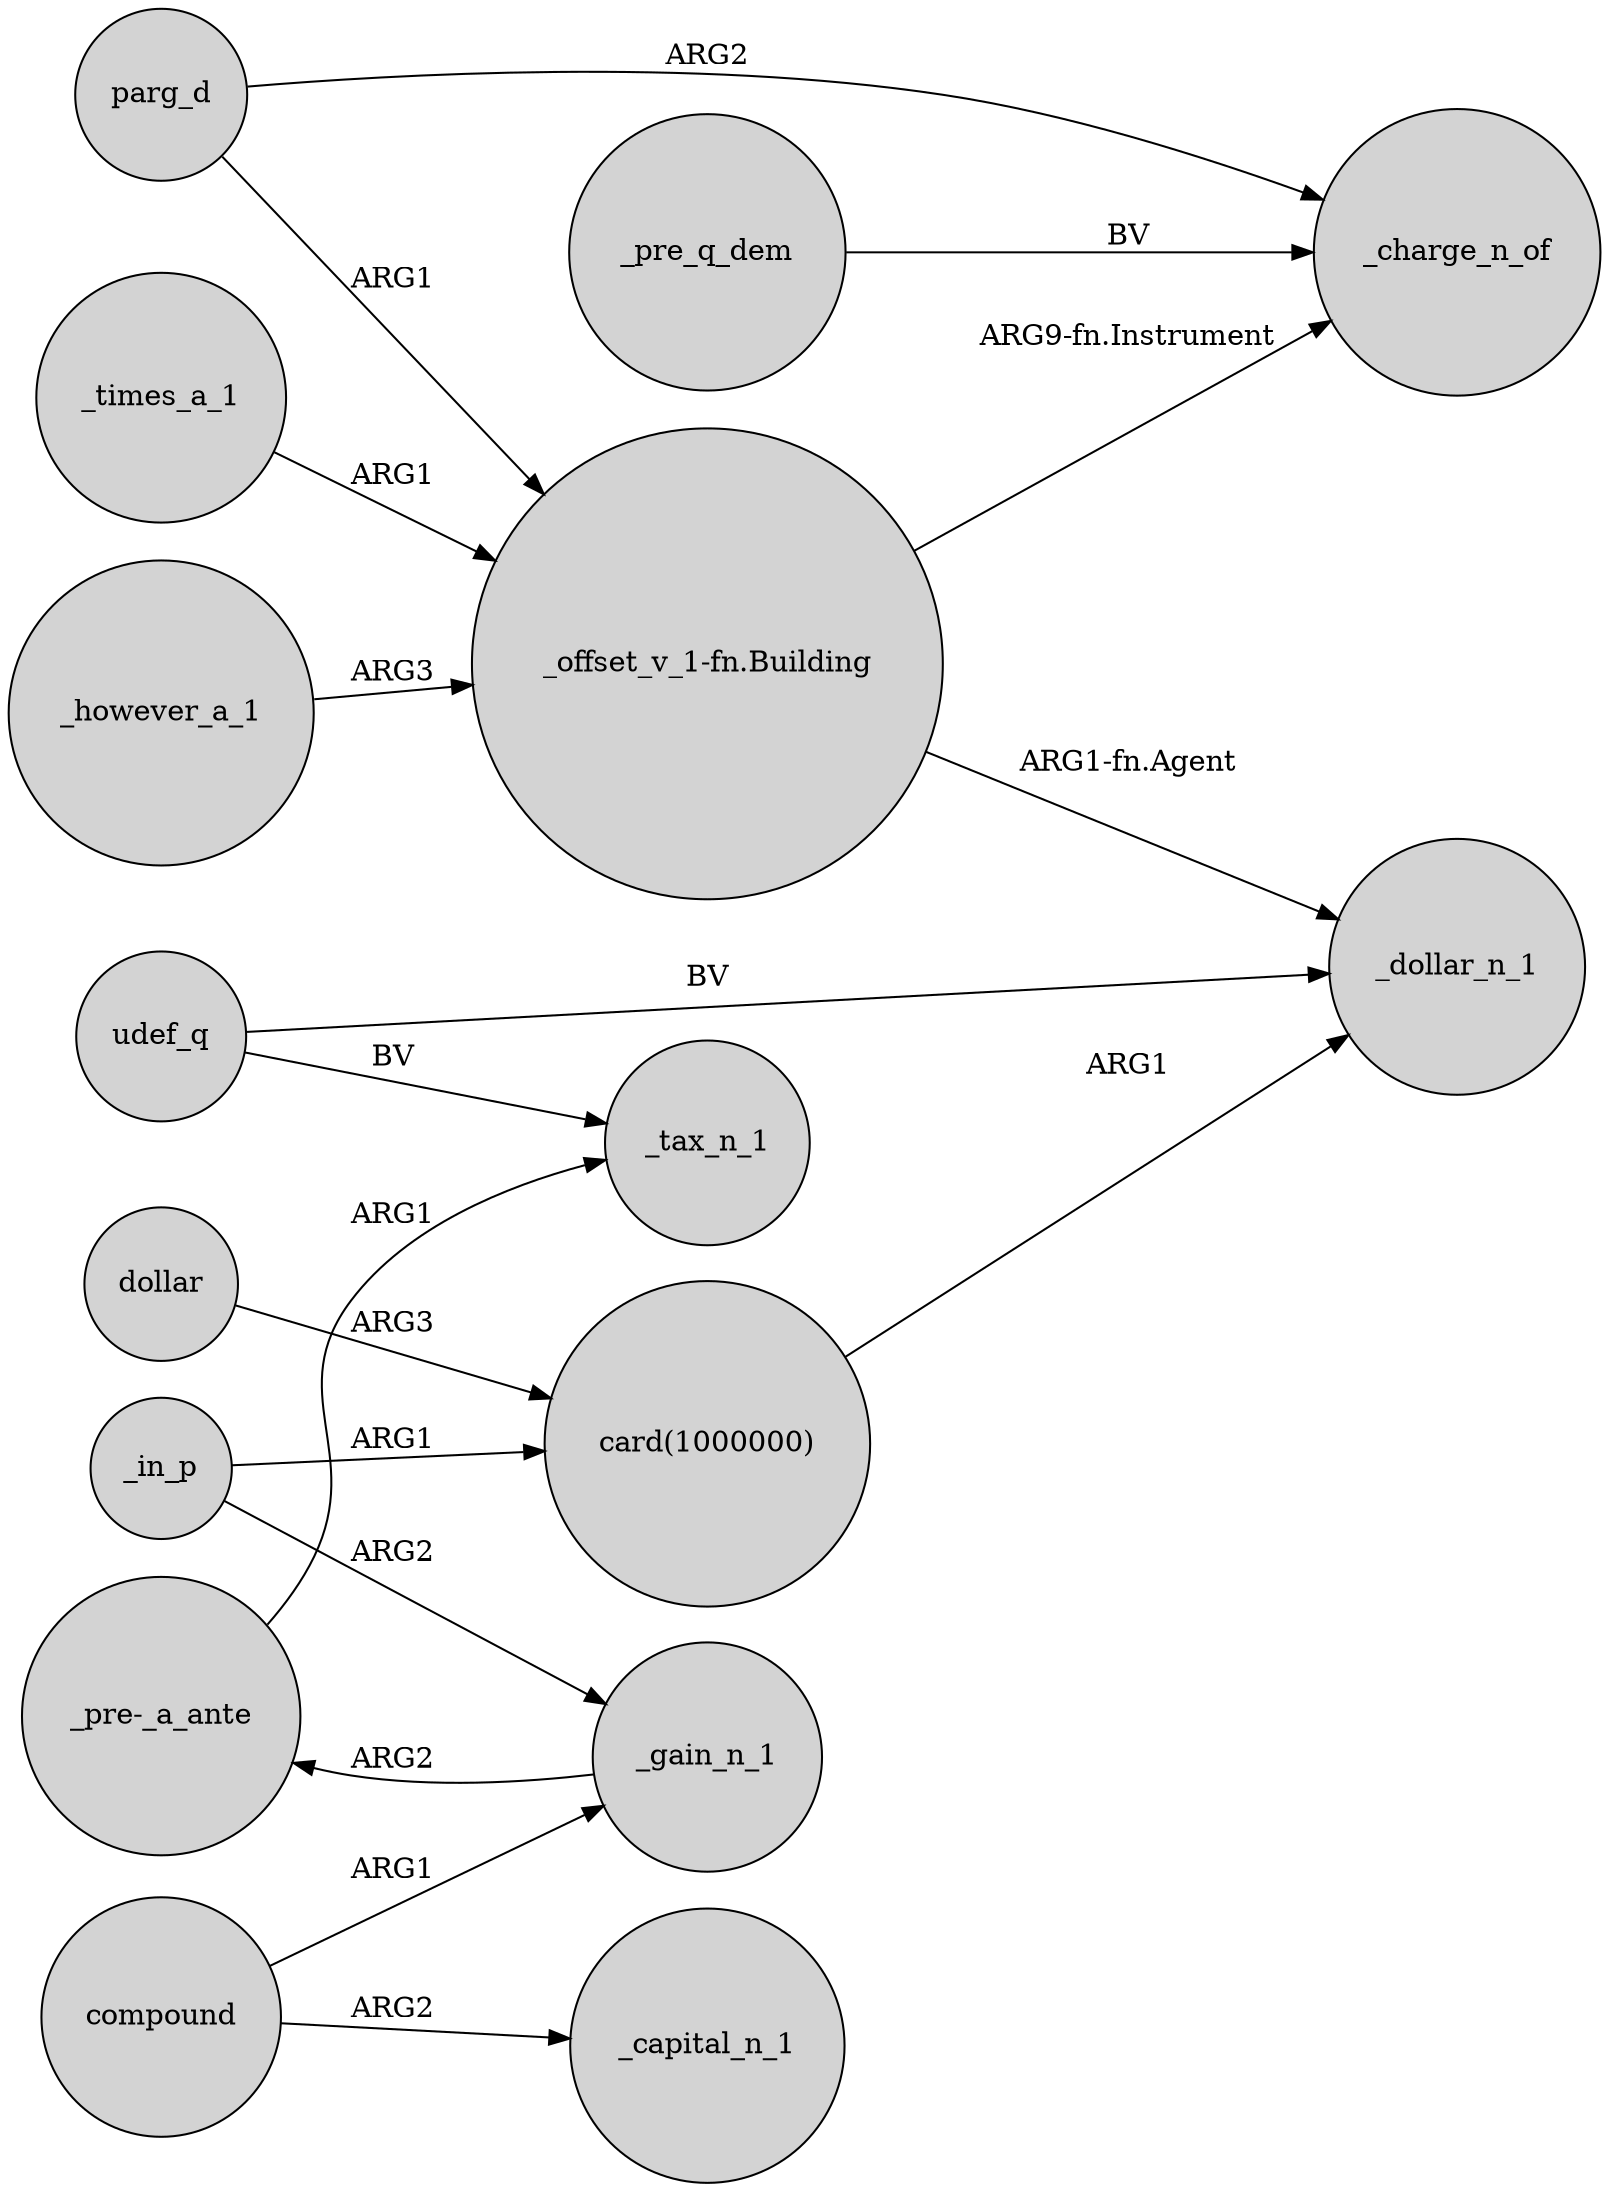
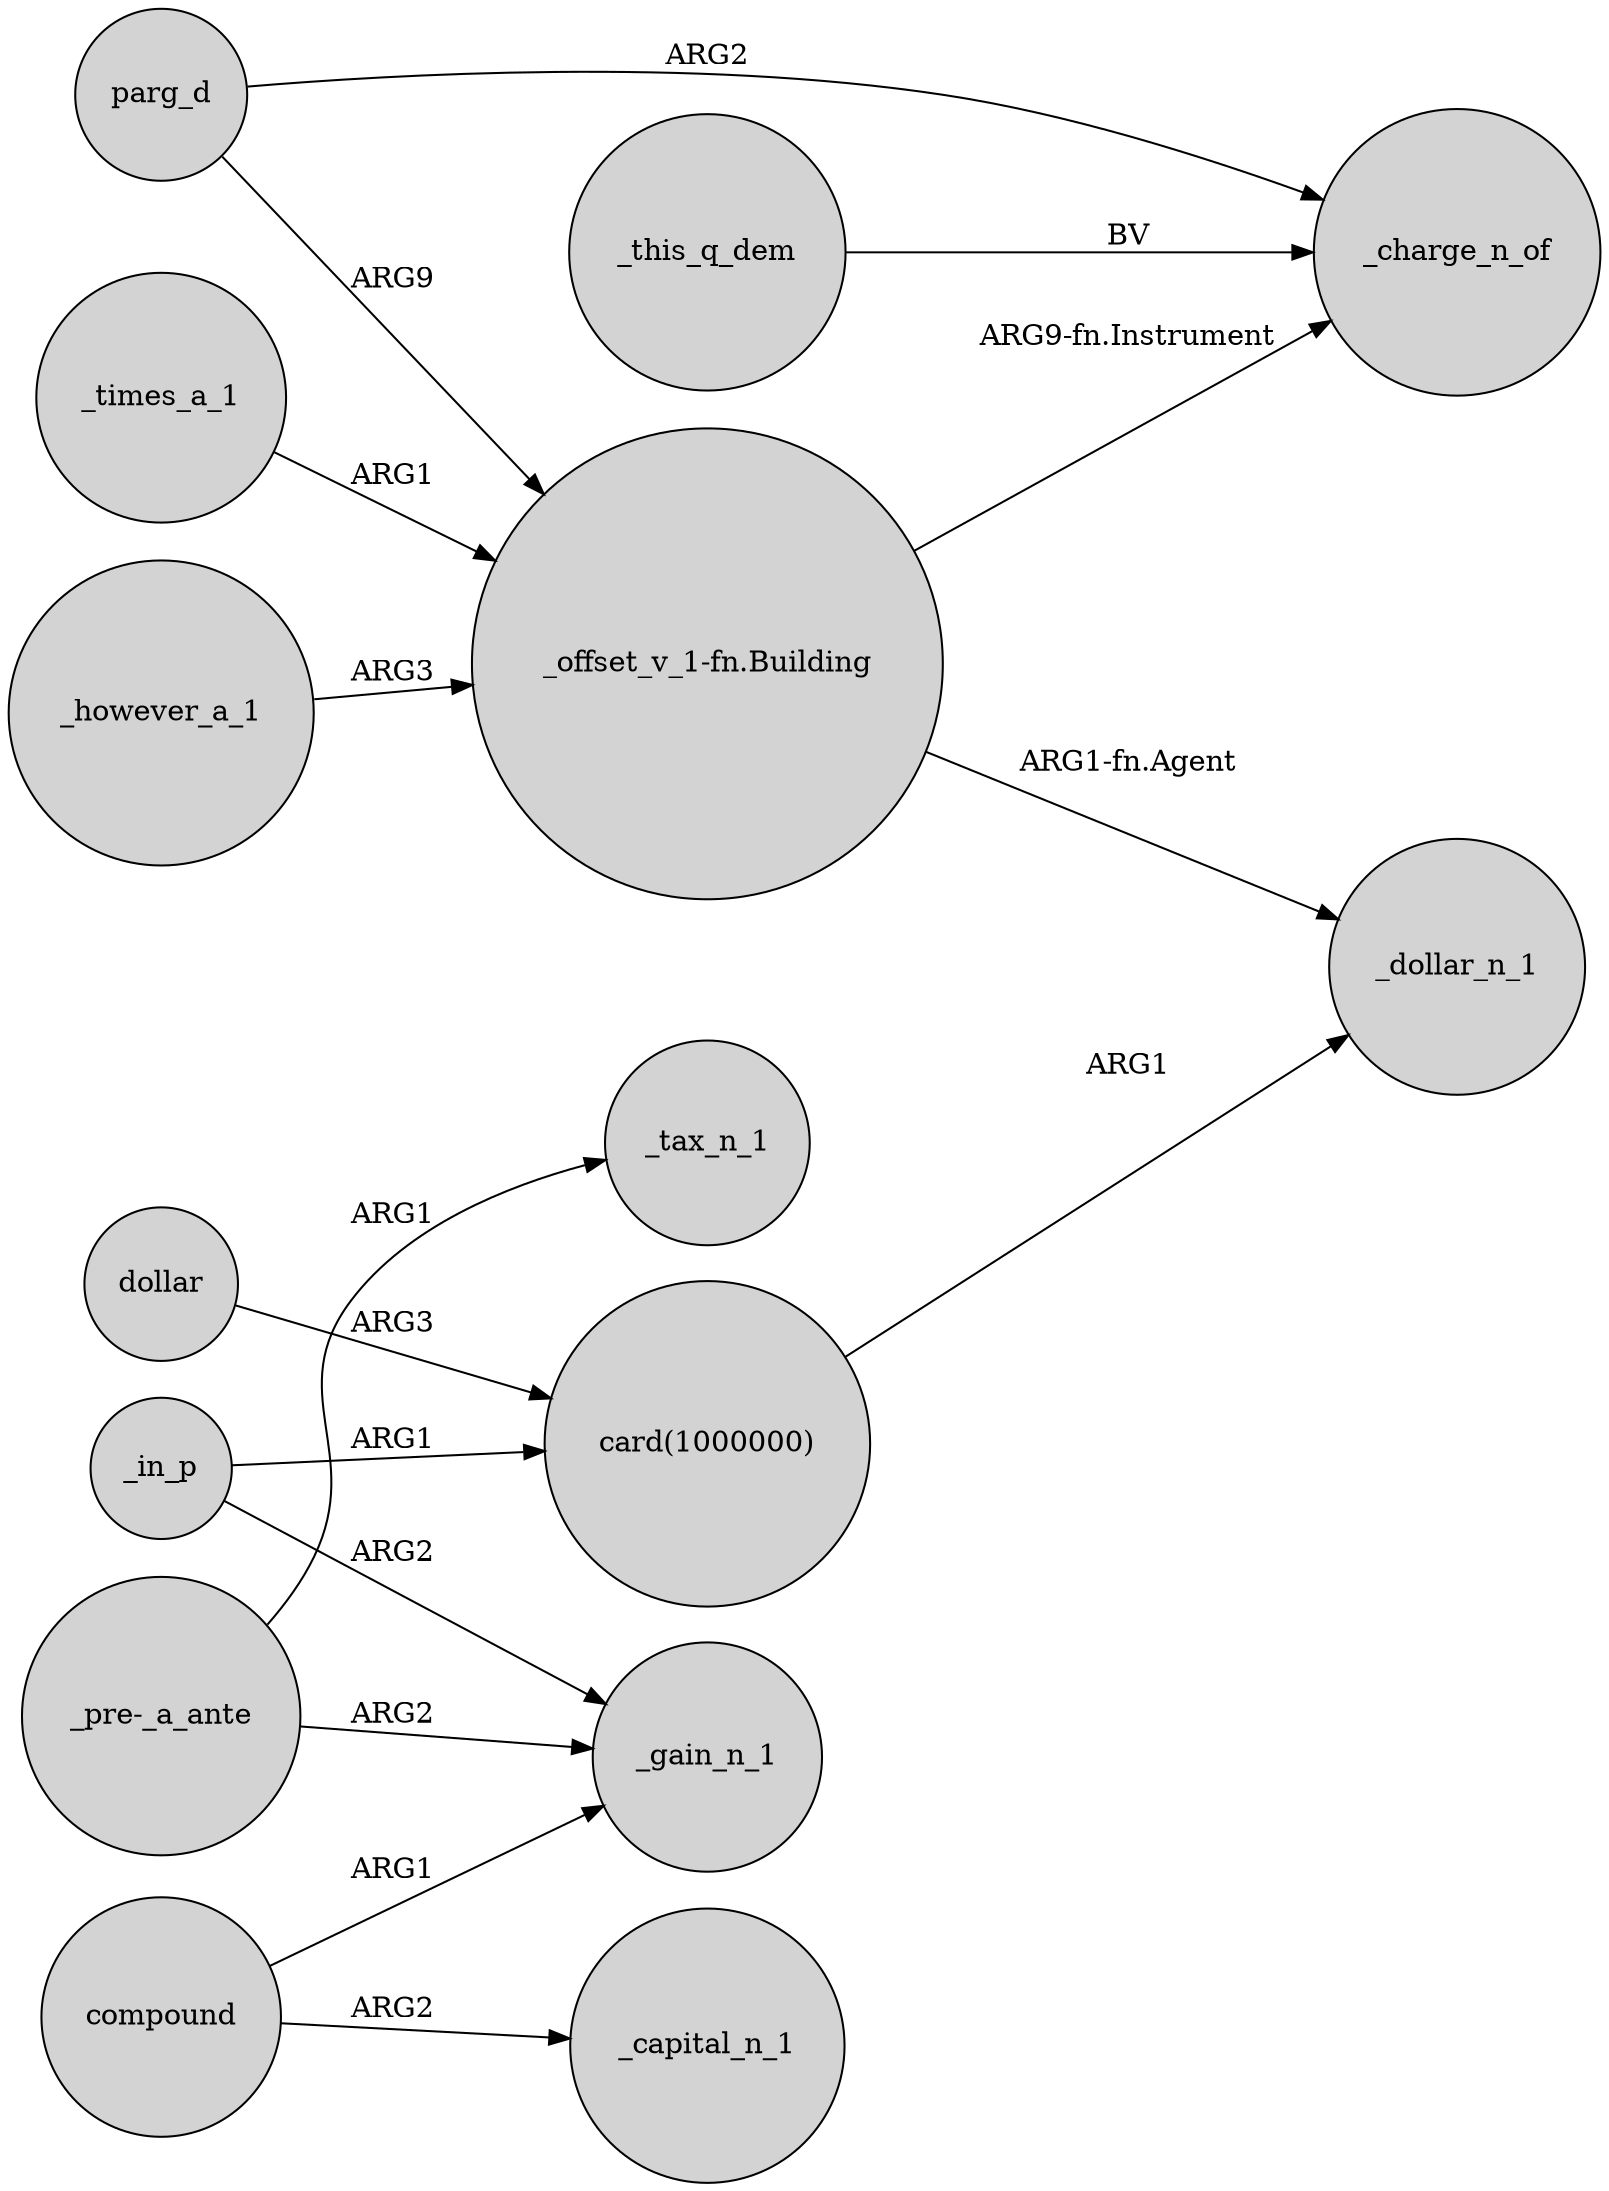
(707, 252) -> (707, 252)
(393, 280) -> (393, 280)
(161, 1037) -> none
(453, 1783) -> (436, 1737)
